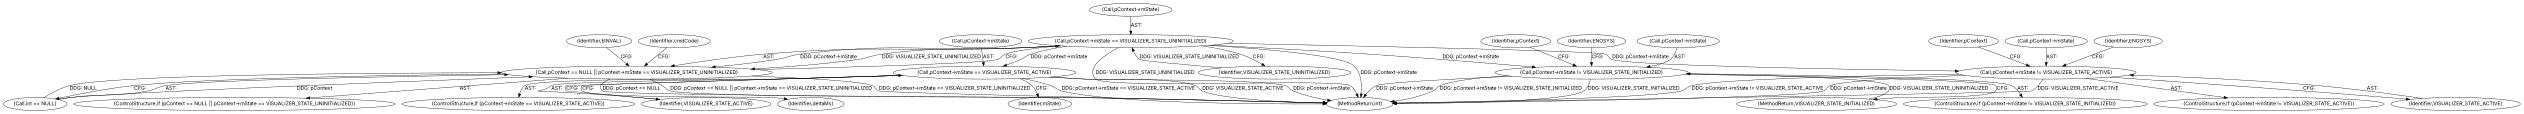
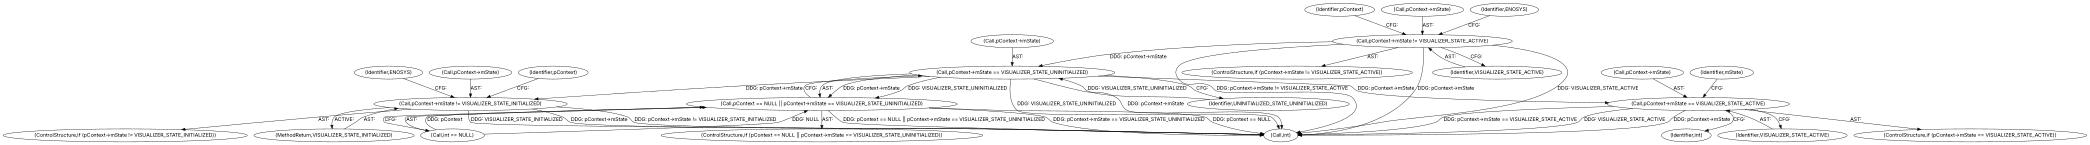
(599, 41) -> none
(674, 41) -> none
(1574, 52) -> (1187, 48)
(1275, 73) -> (1268, 104)
(1030, 84) -> (1711, 87)
(1939, 88) -> (370, 120)
(2003, 88) -> (345, 120)
(811, 104) -> (1686, 135)
(1360, 104) -> (1281, 135)
